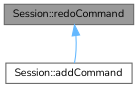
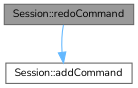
(76, 49) -> (62, 39)
